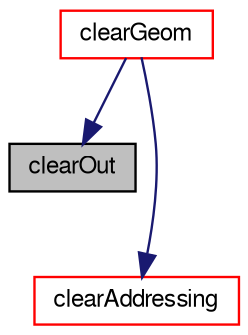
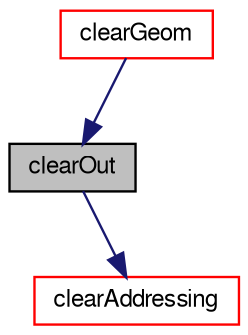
(156, 155) -> (99, 224)
